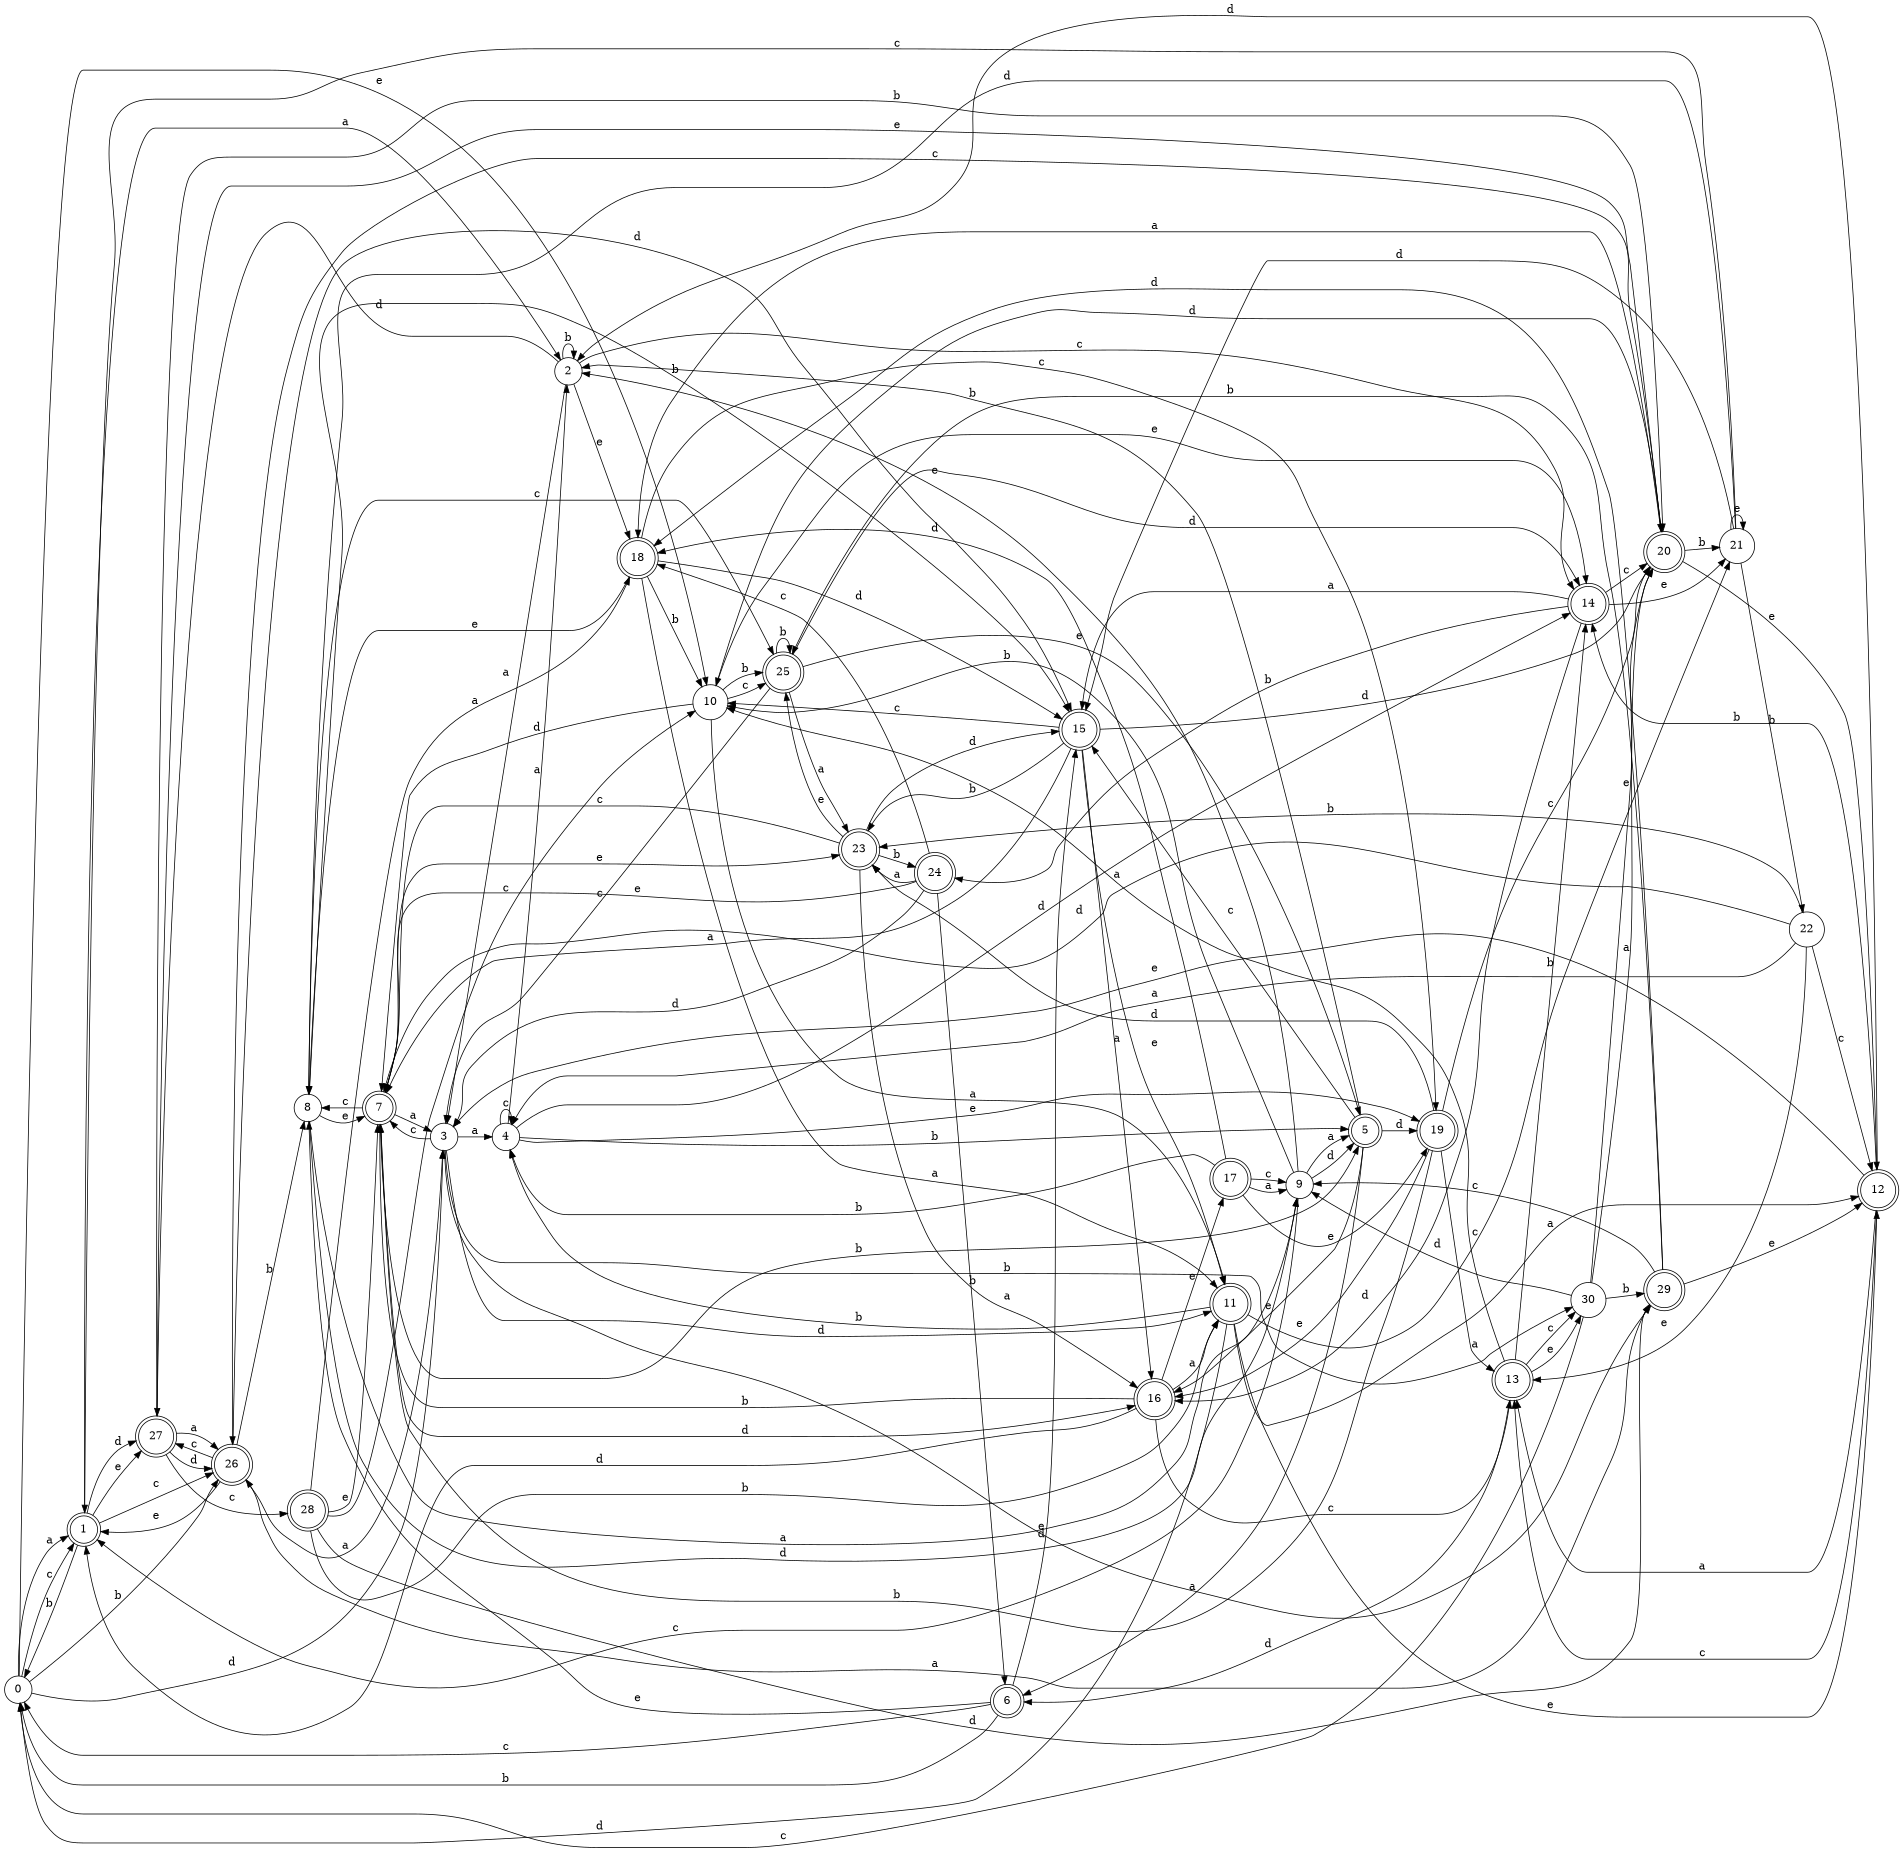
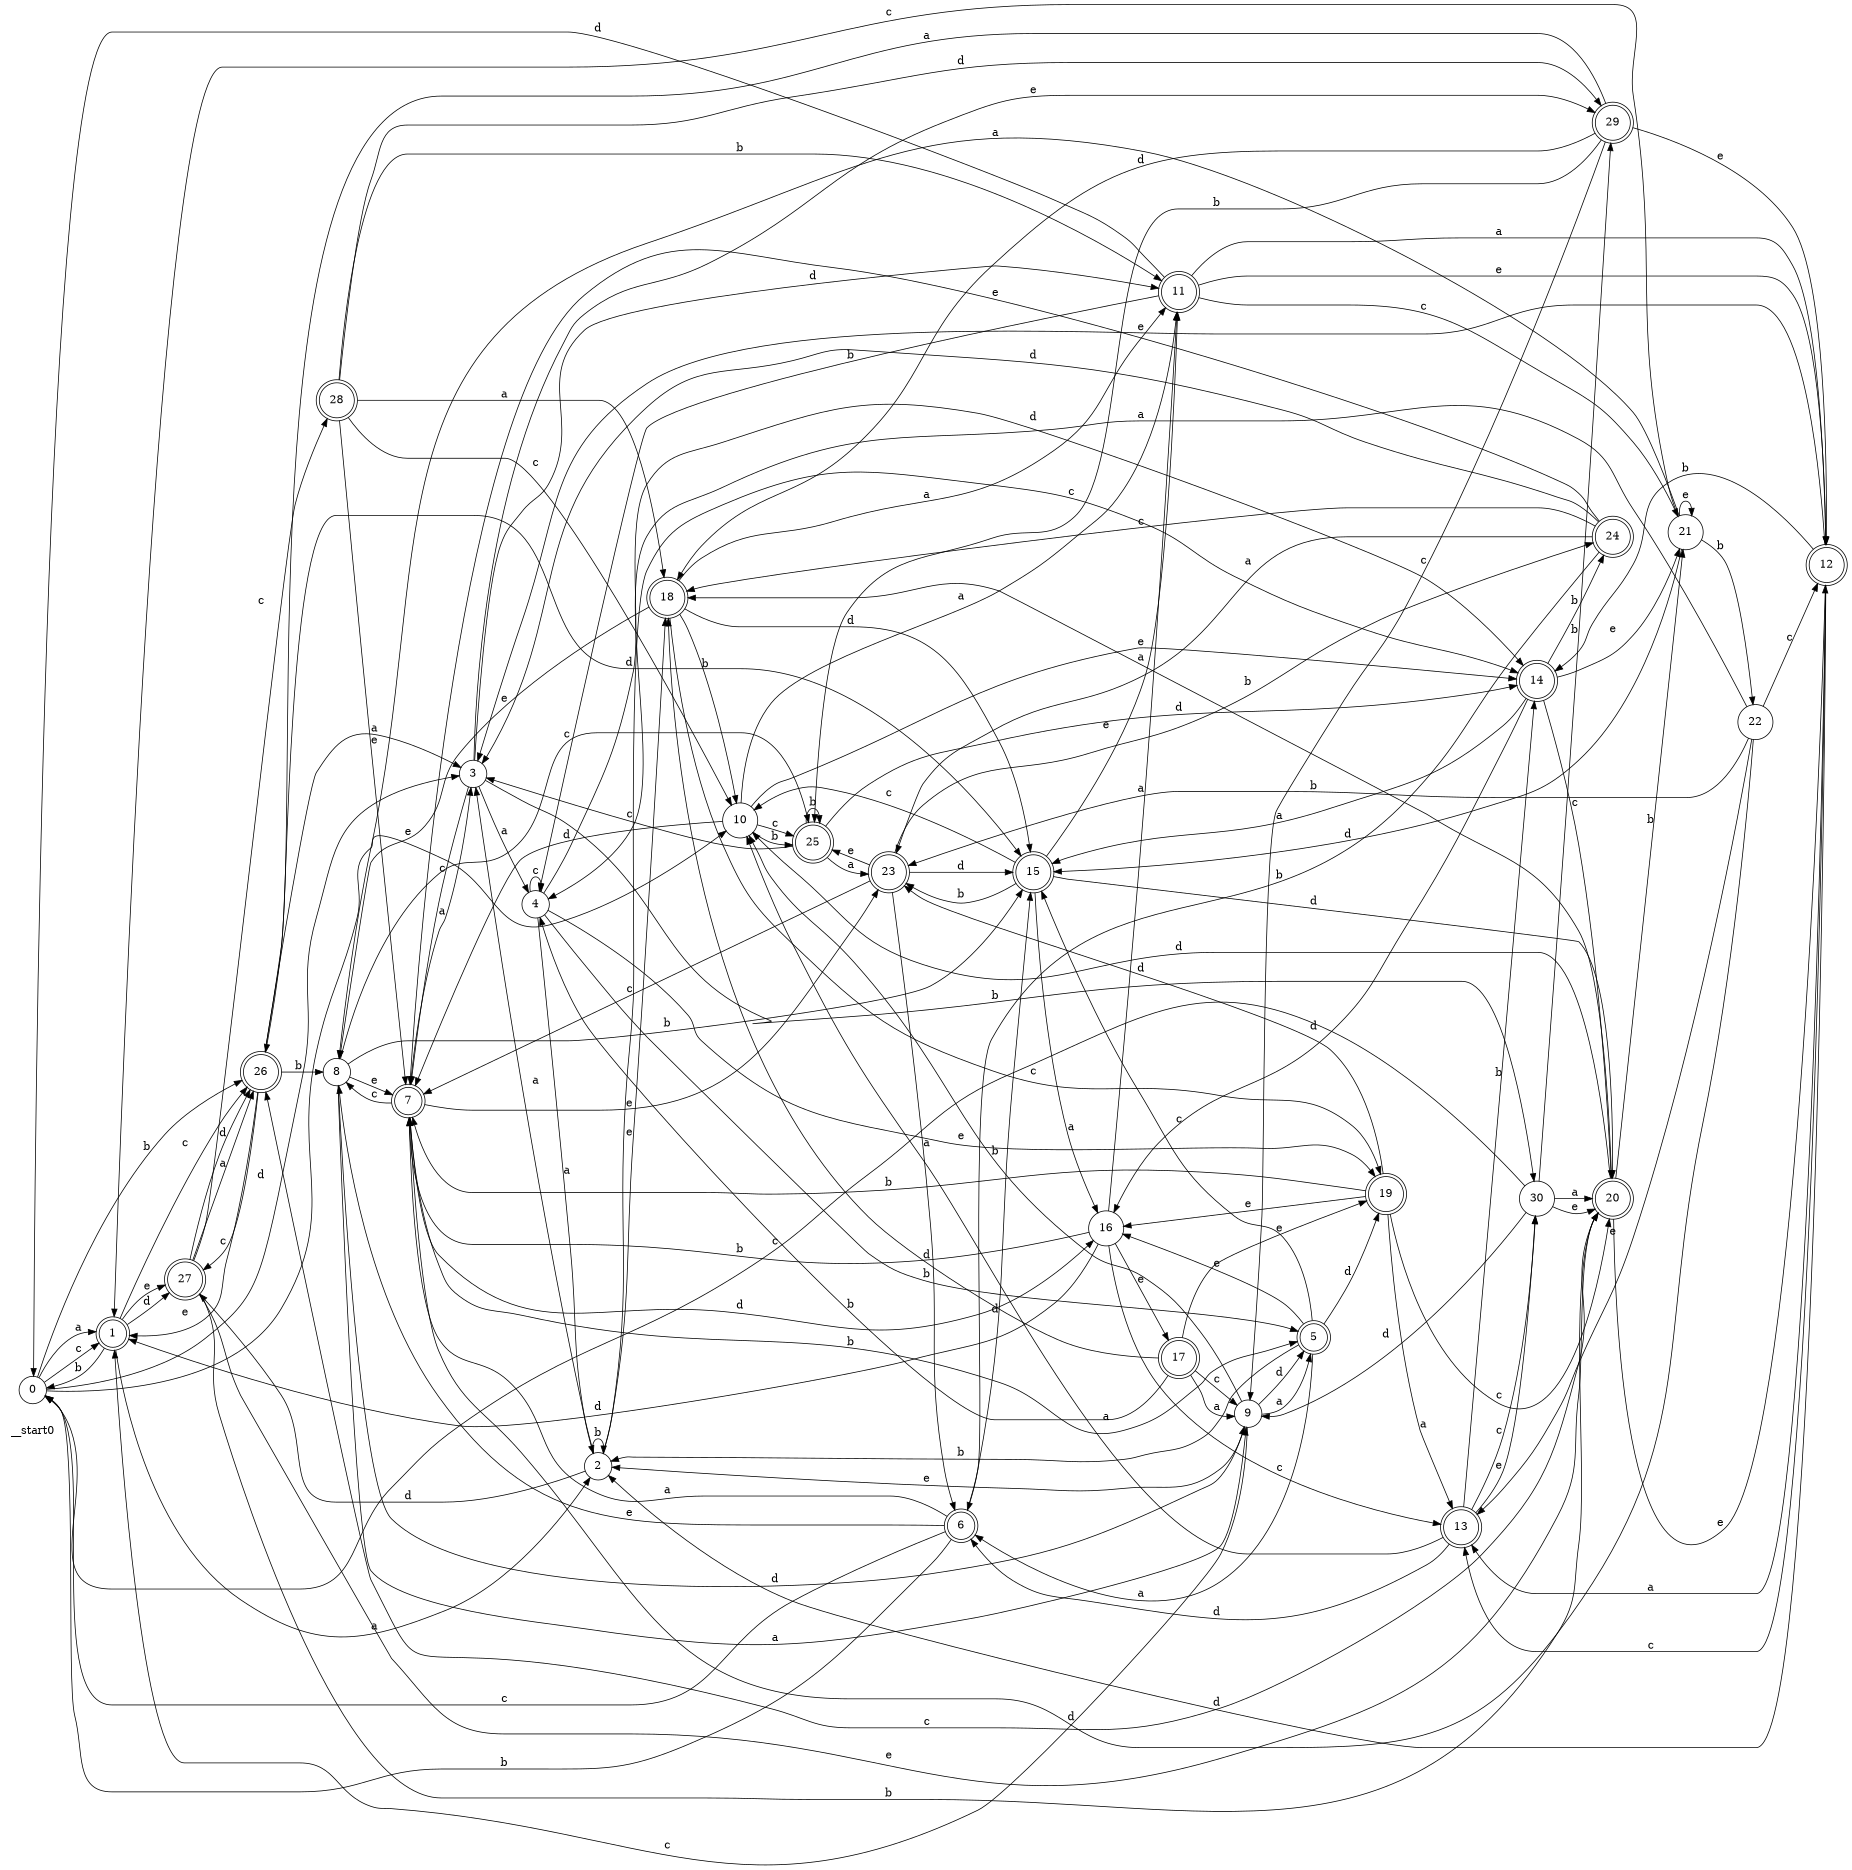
(1007, 77) -> (995, 133)
(1168, 717) -> none
(742, 942) -> (560, 1467)
(901, 1165) -> (928, 1198)
(1155, 1399) -> (1106, 1228)
none -> (33, 1431)
